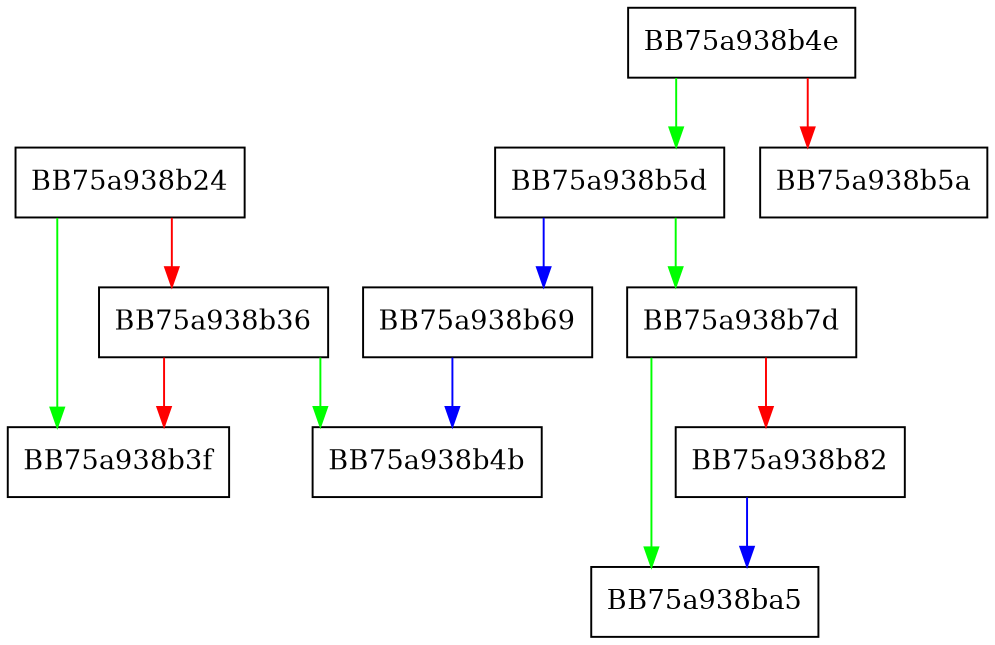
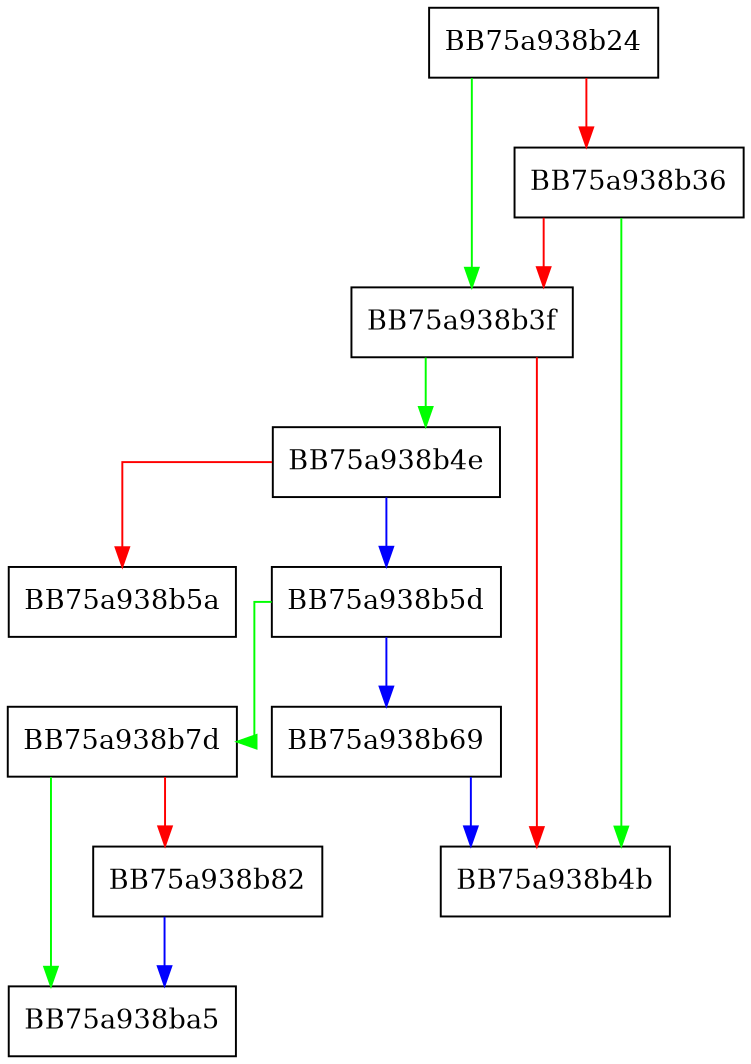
(676, 103) -> (386, 522)
none -> (426, 382)
none -> (537, 592)
